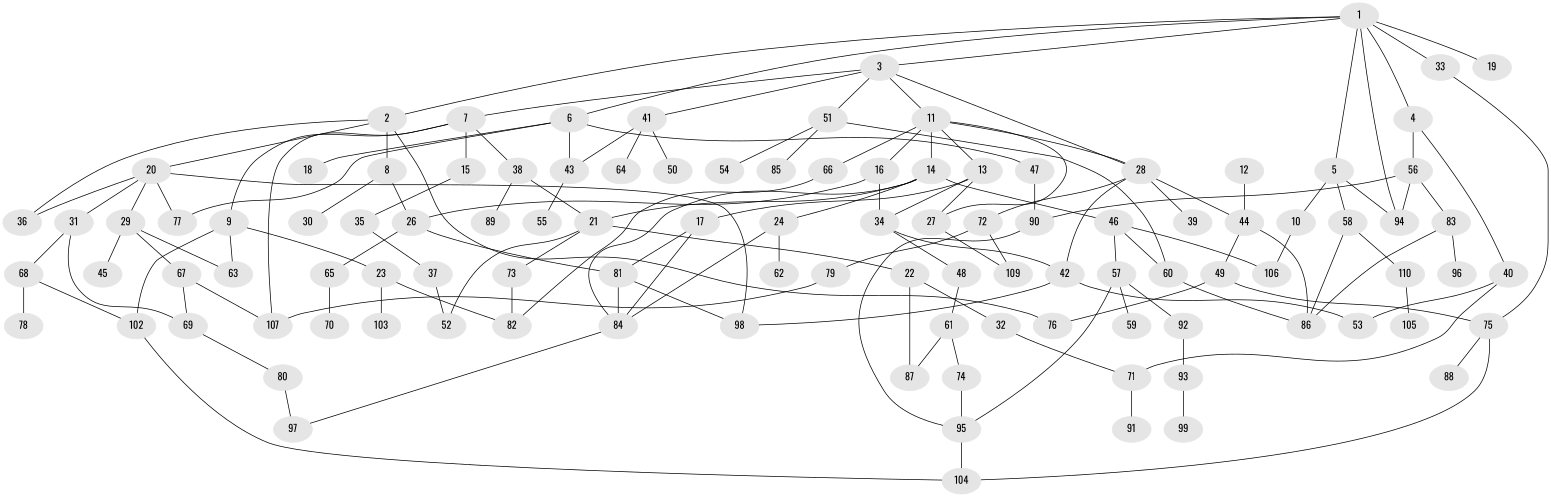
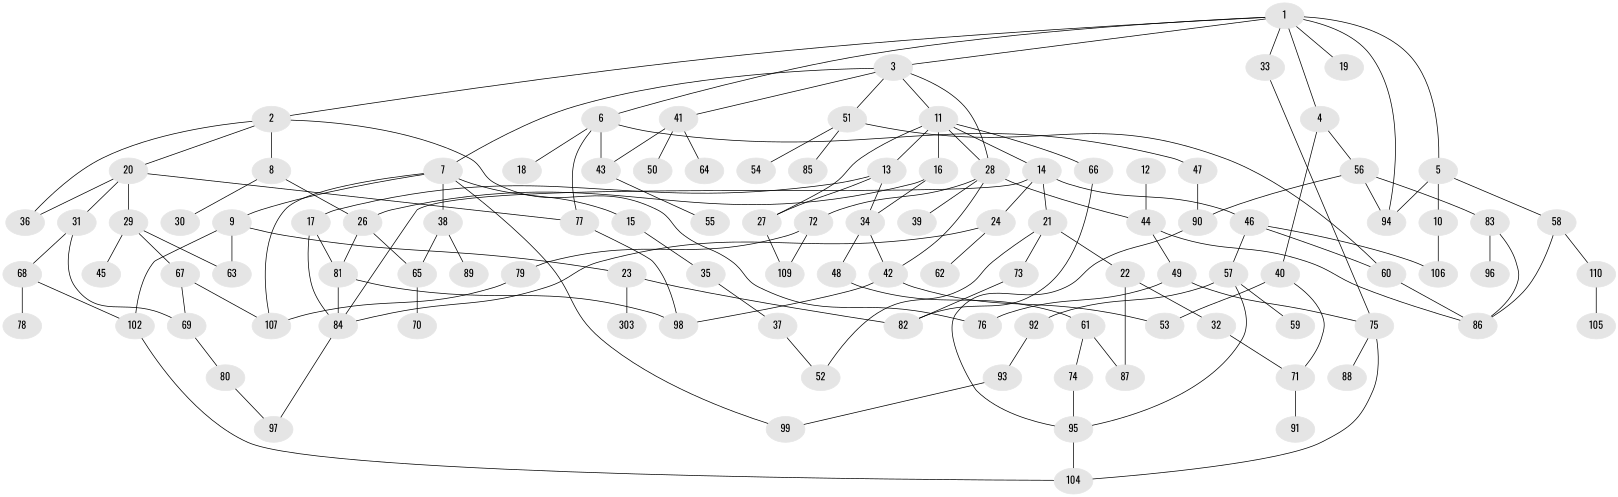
(504, 185) -> (649, 259)
(552, 194) -> (431, 246)
(381, 326) -> (627, 326)
none -> (591, 329)
